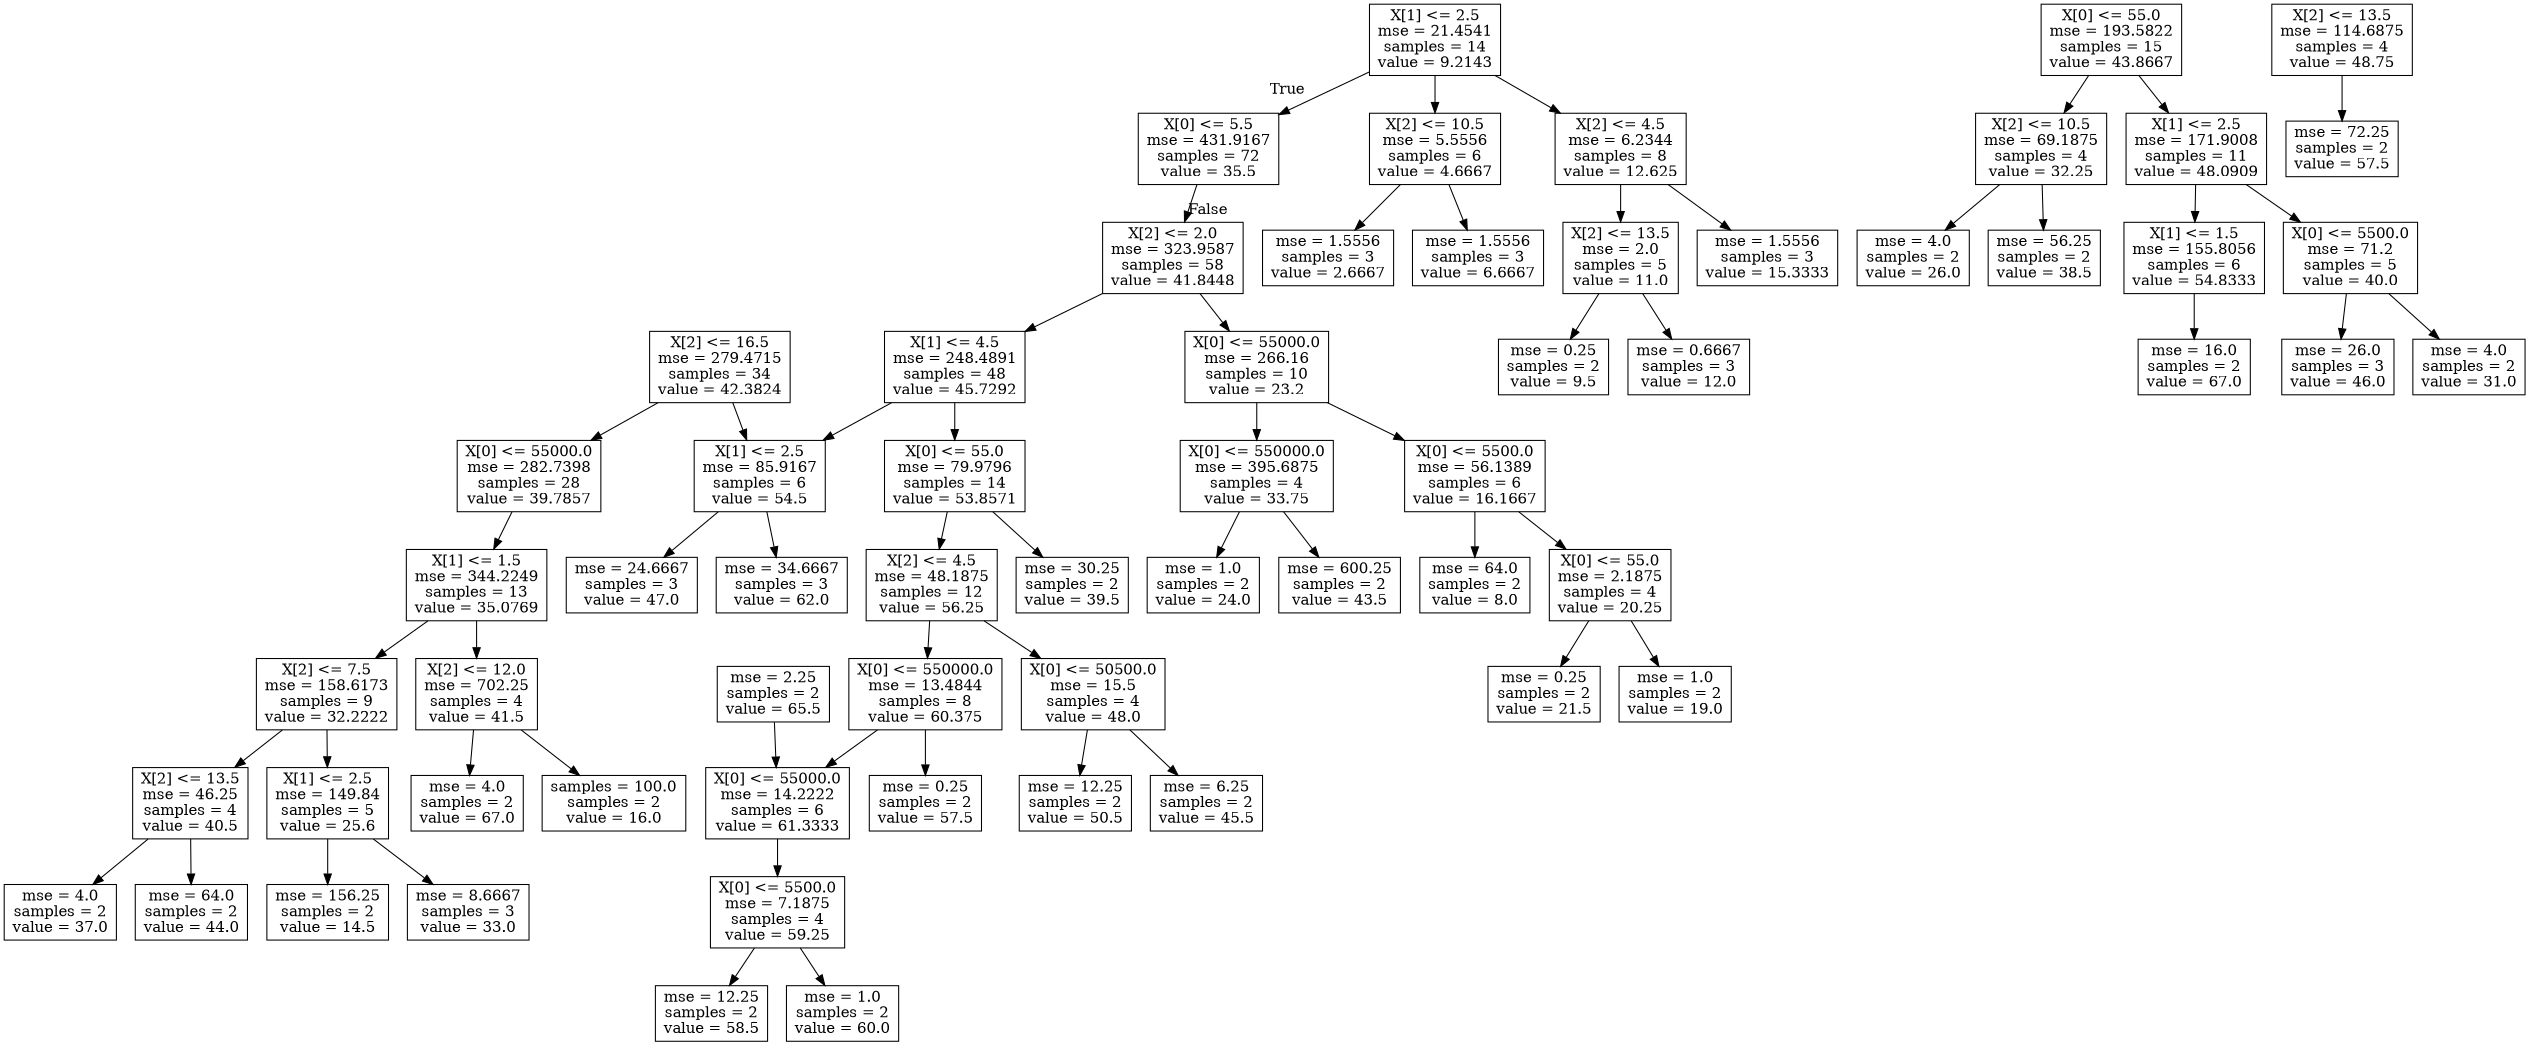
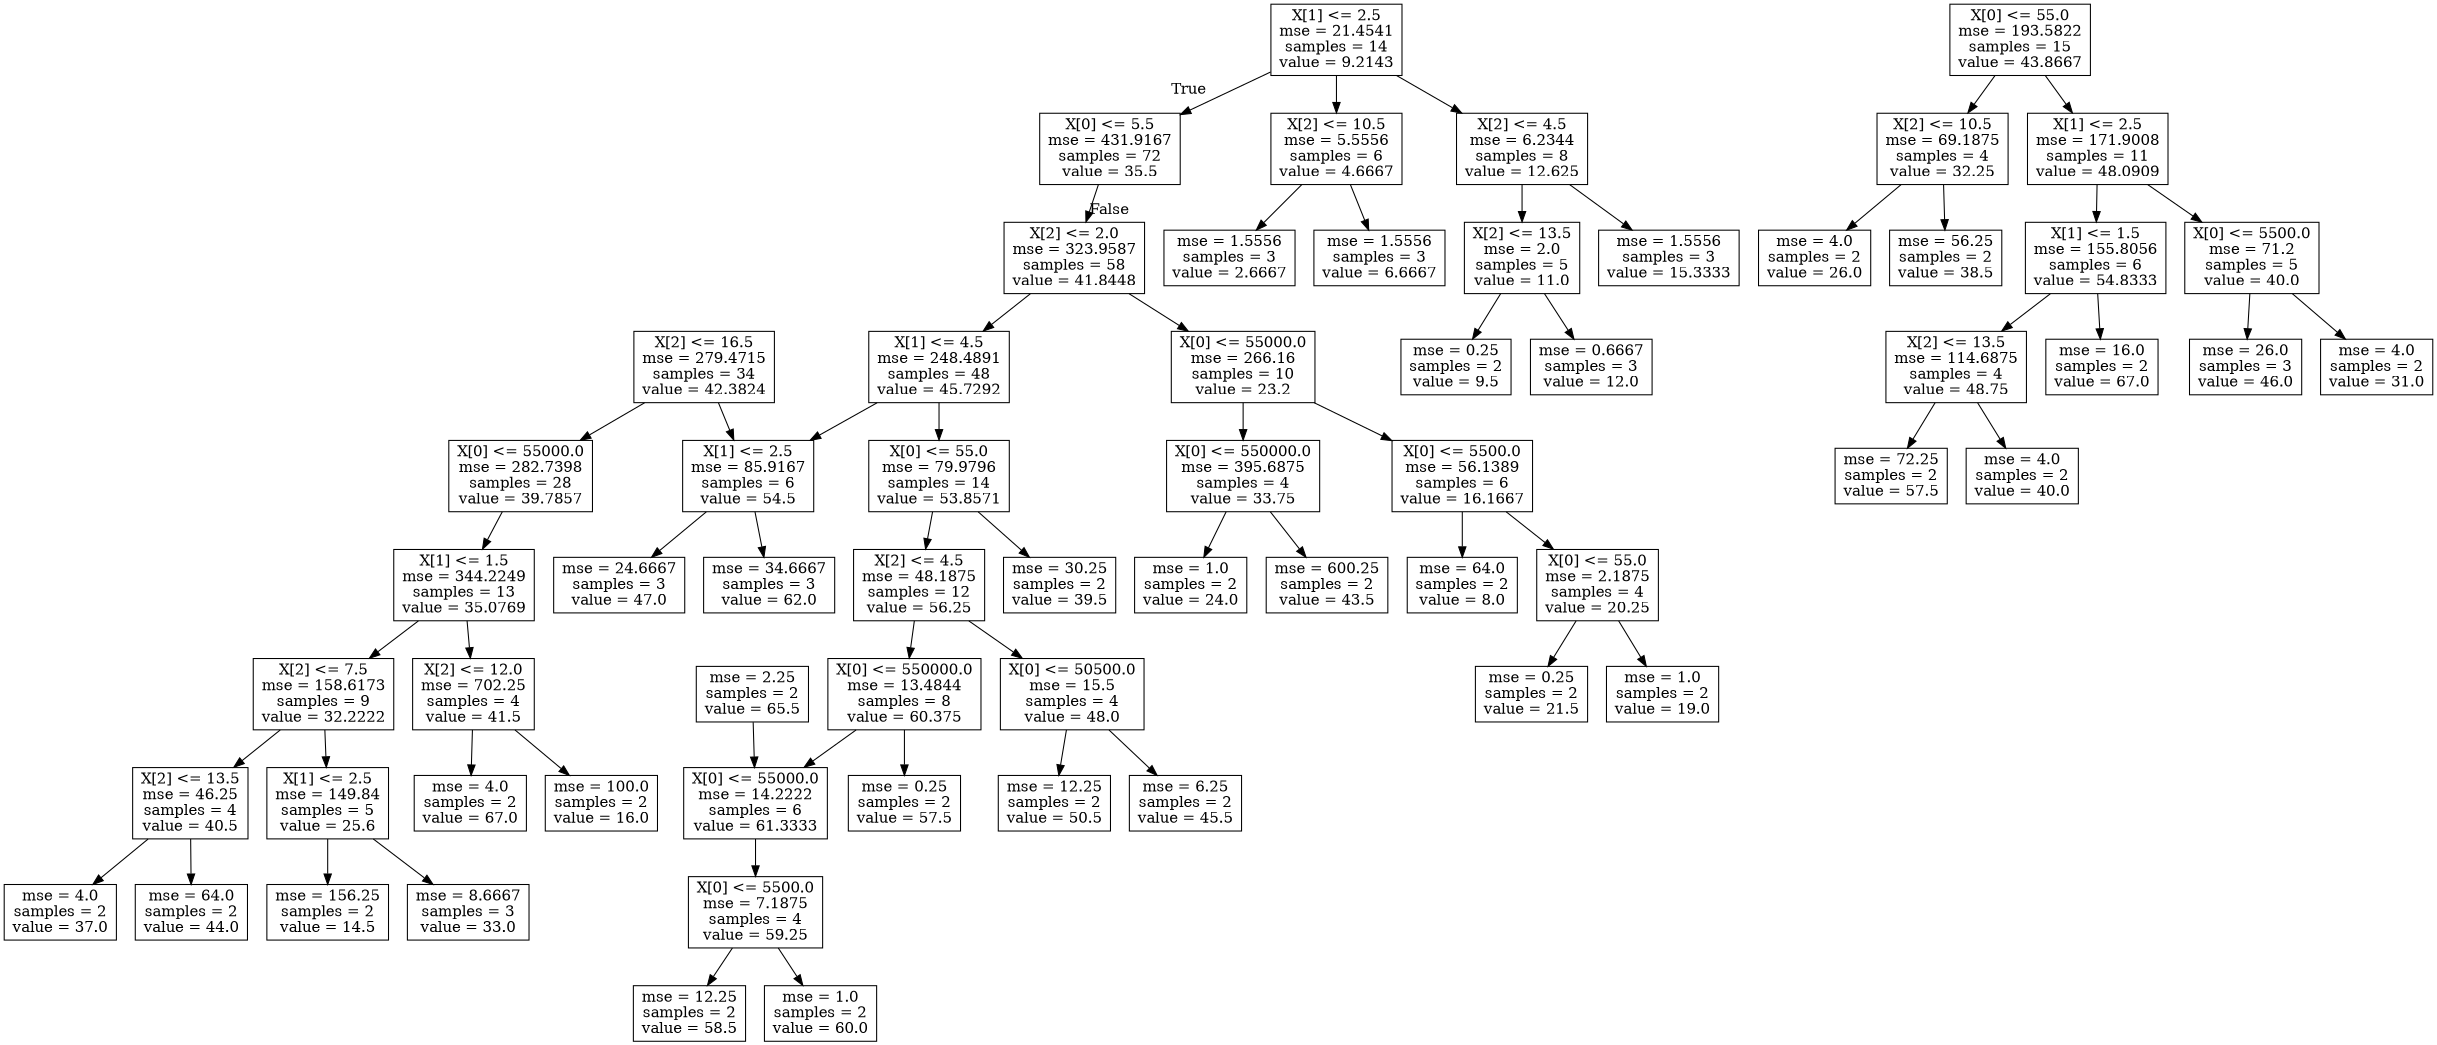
none -> (2030, 309)
none -> (2022, 476)
(614, 803) -> (601, 803)
